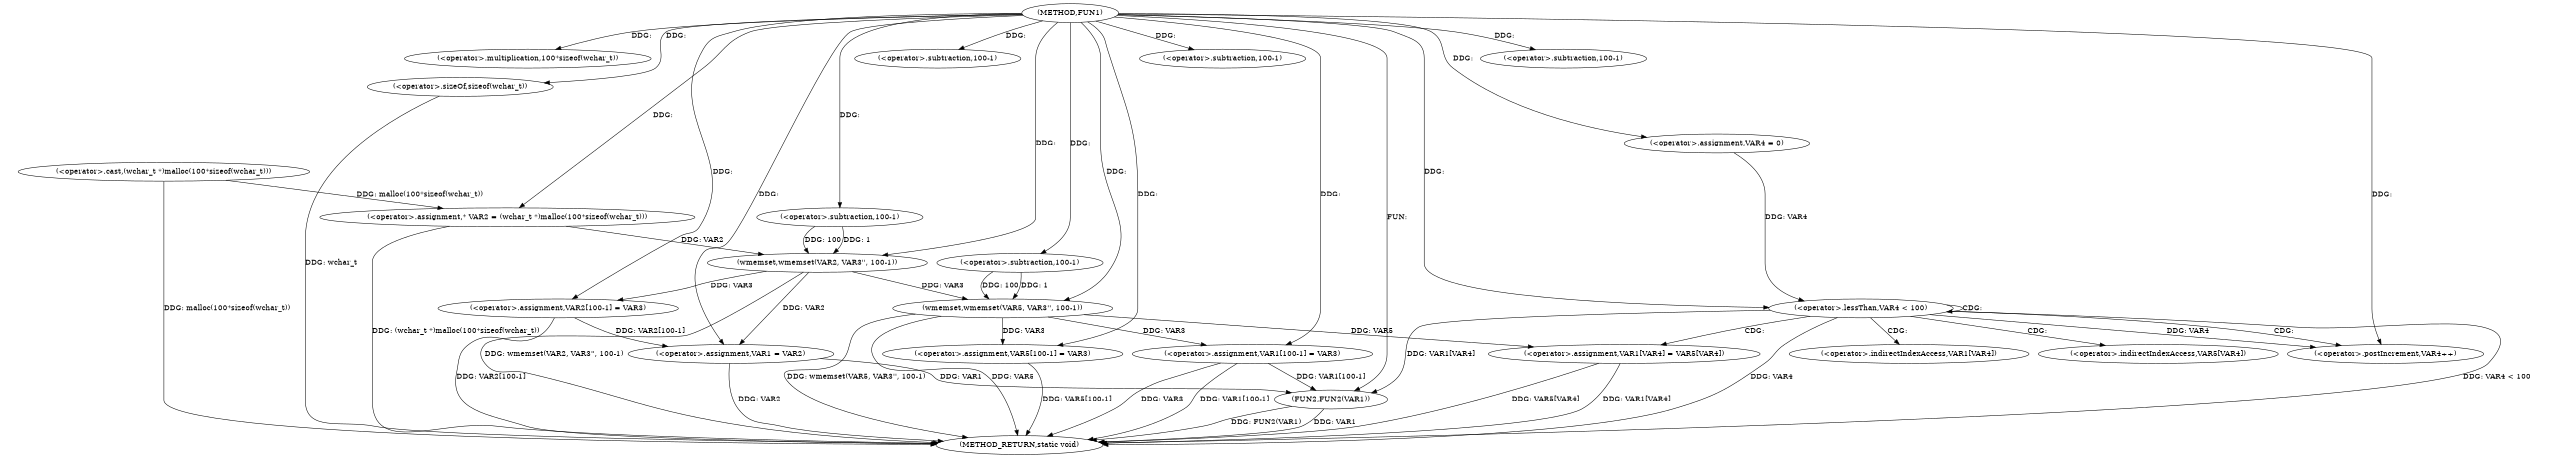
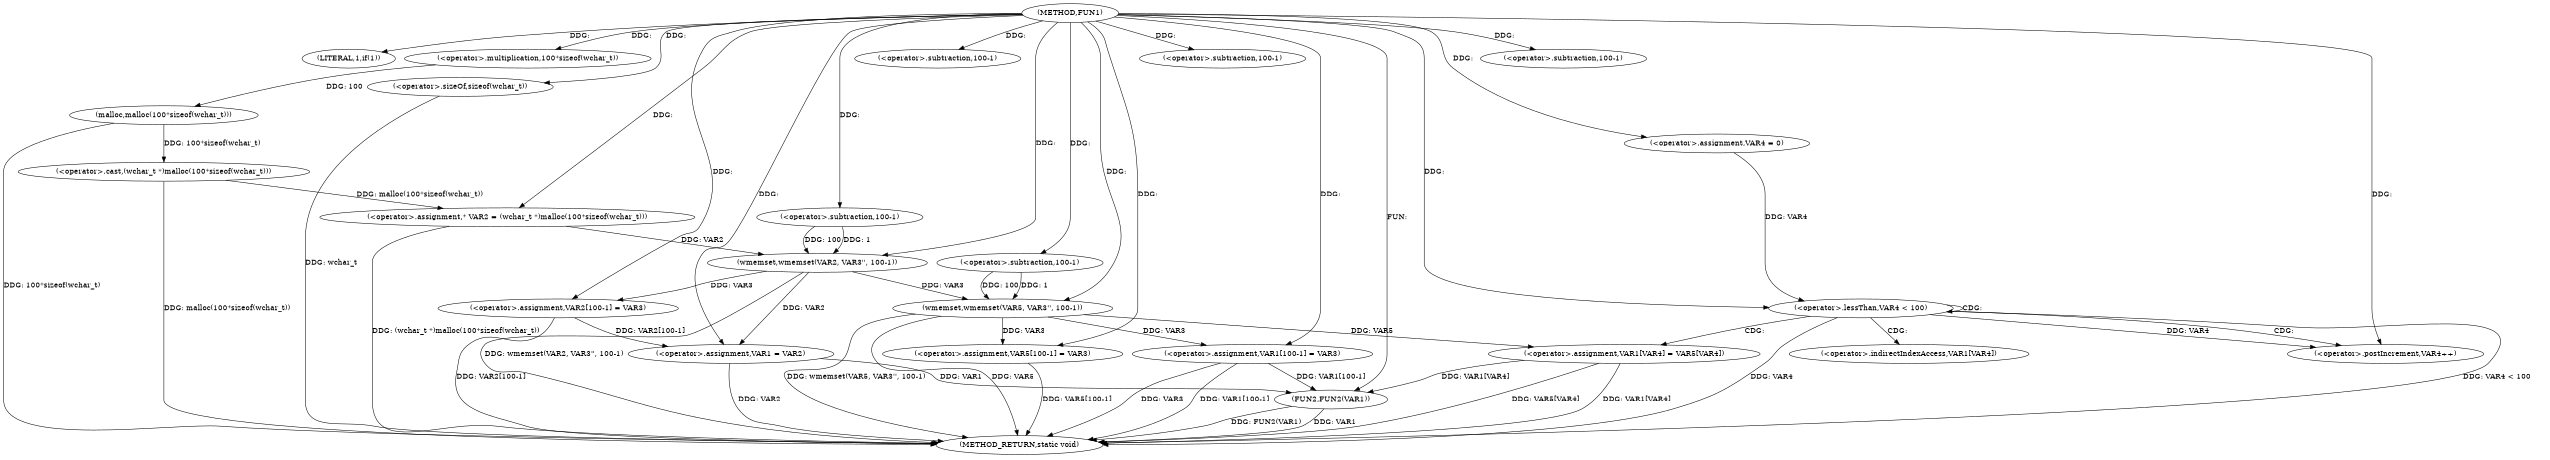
none -> (349, 59)
none -> (164, 115)
(1553, 316) -> (1448, 372)
(2158, 354) -> none
